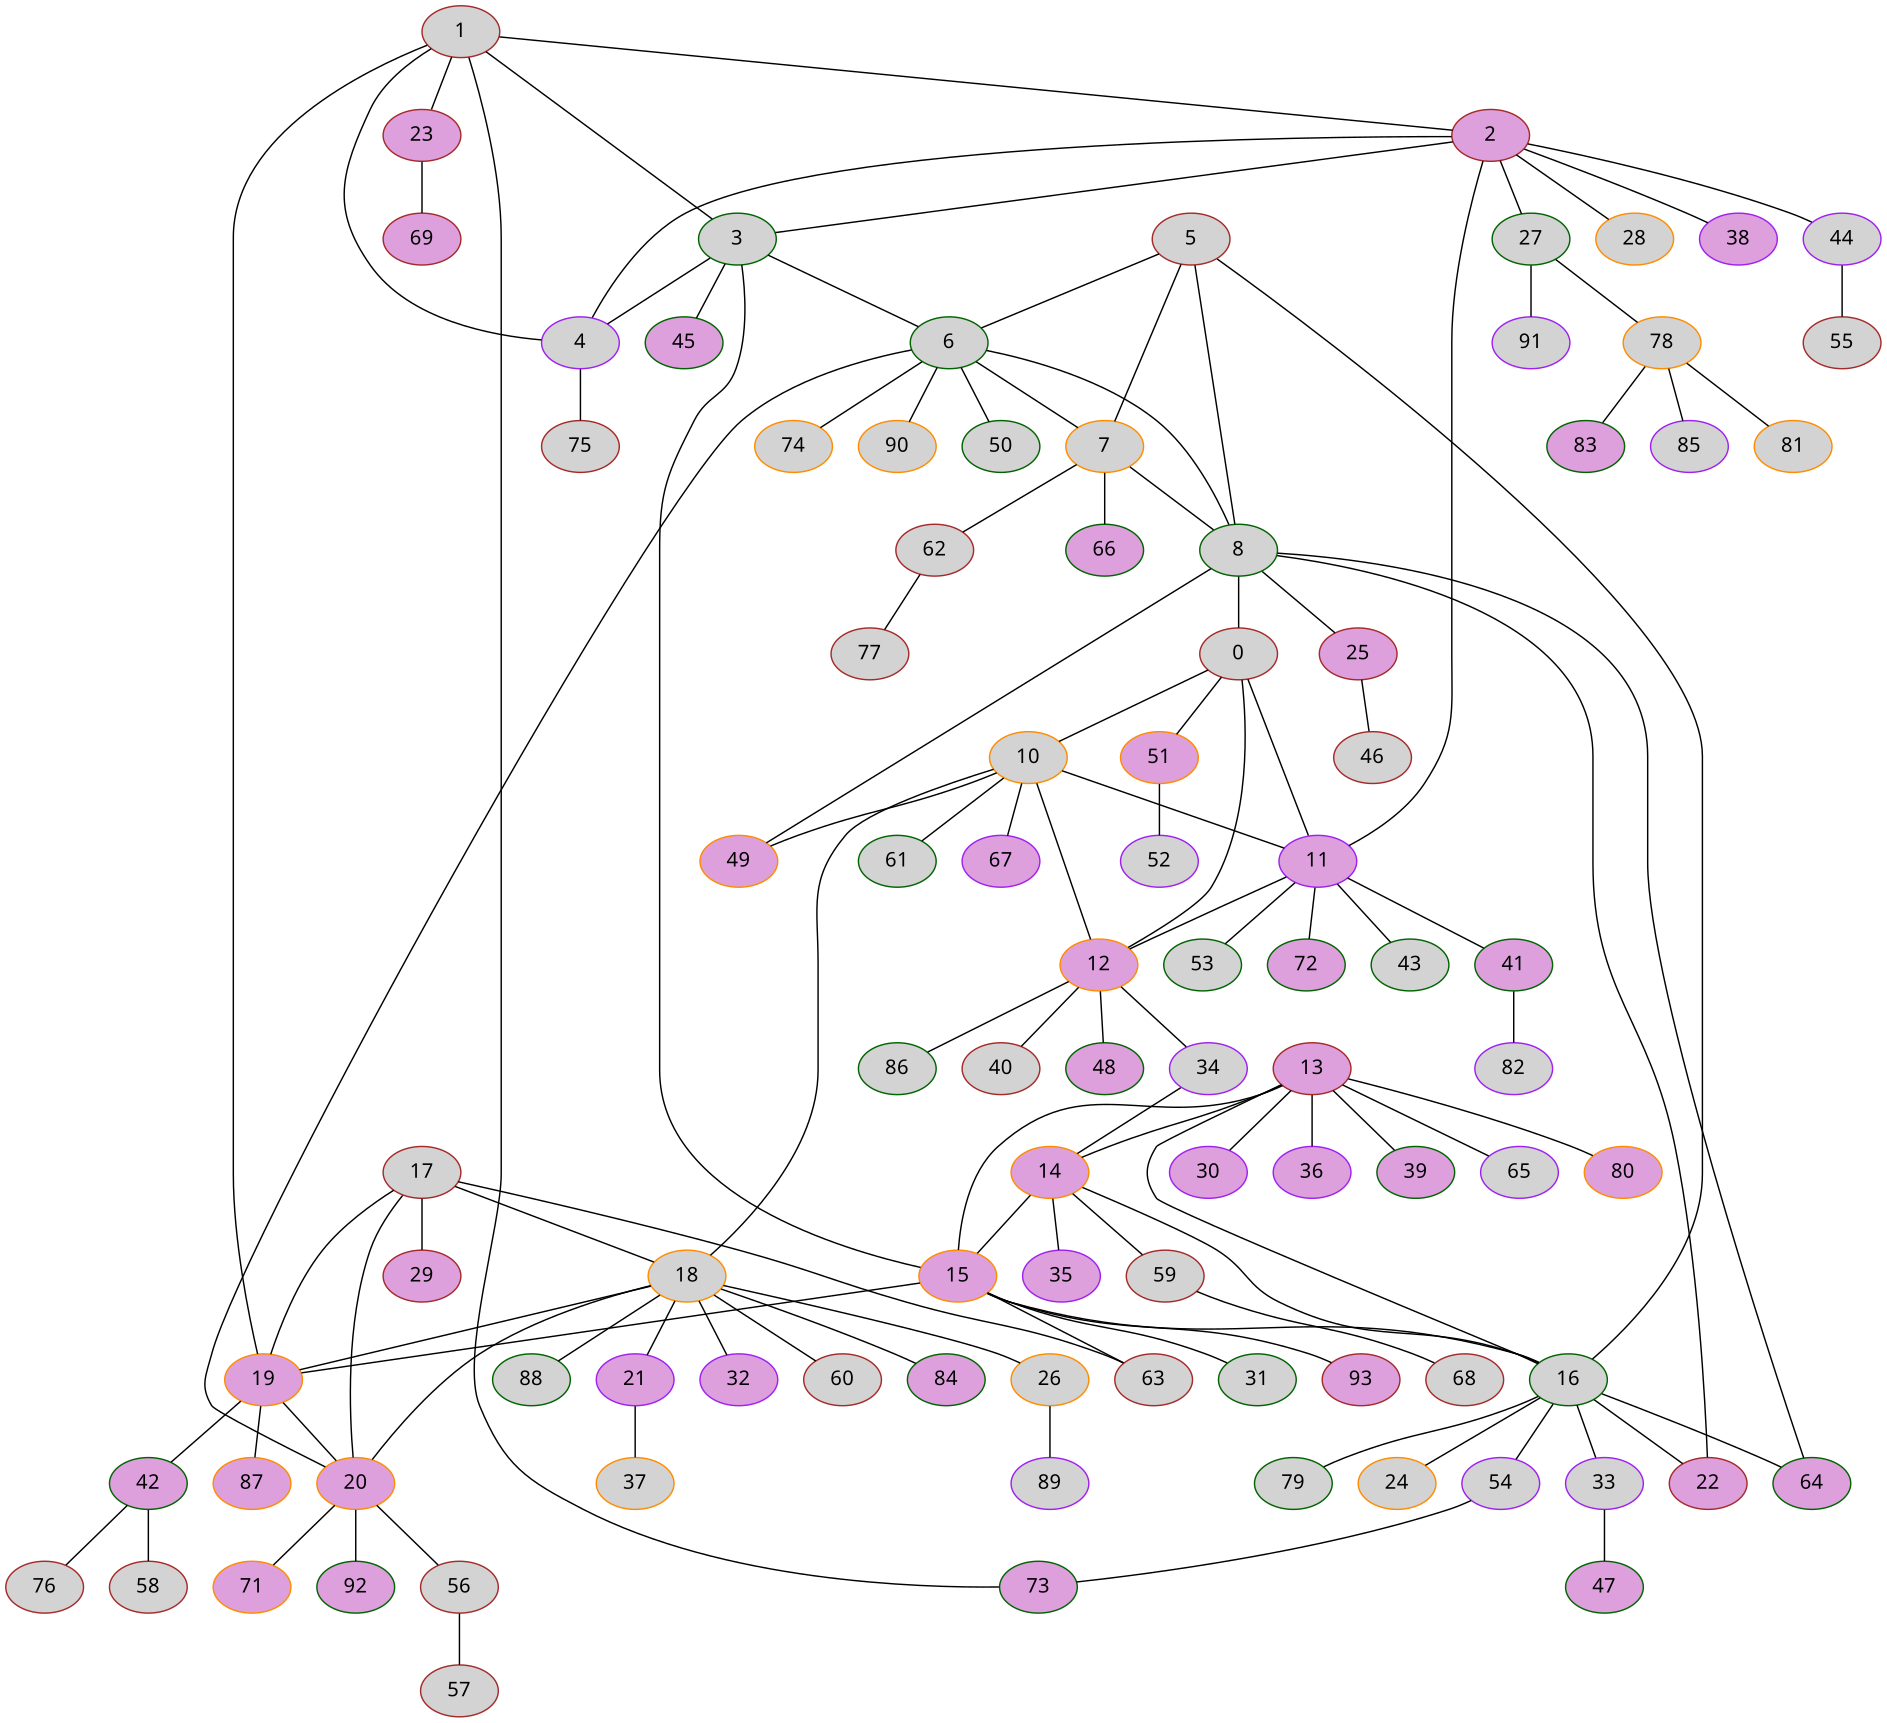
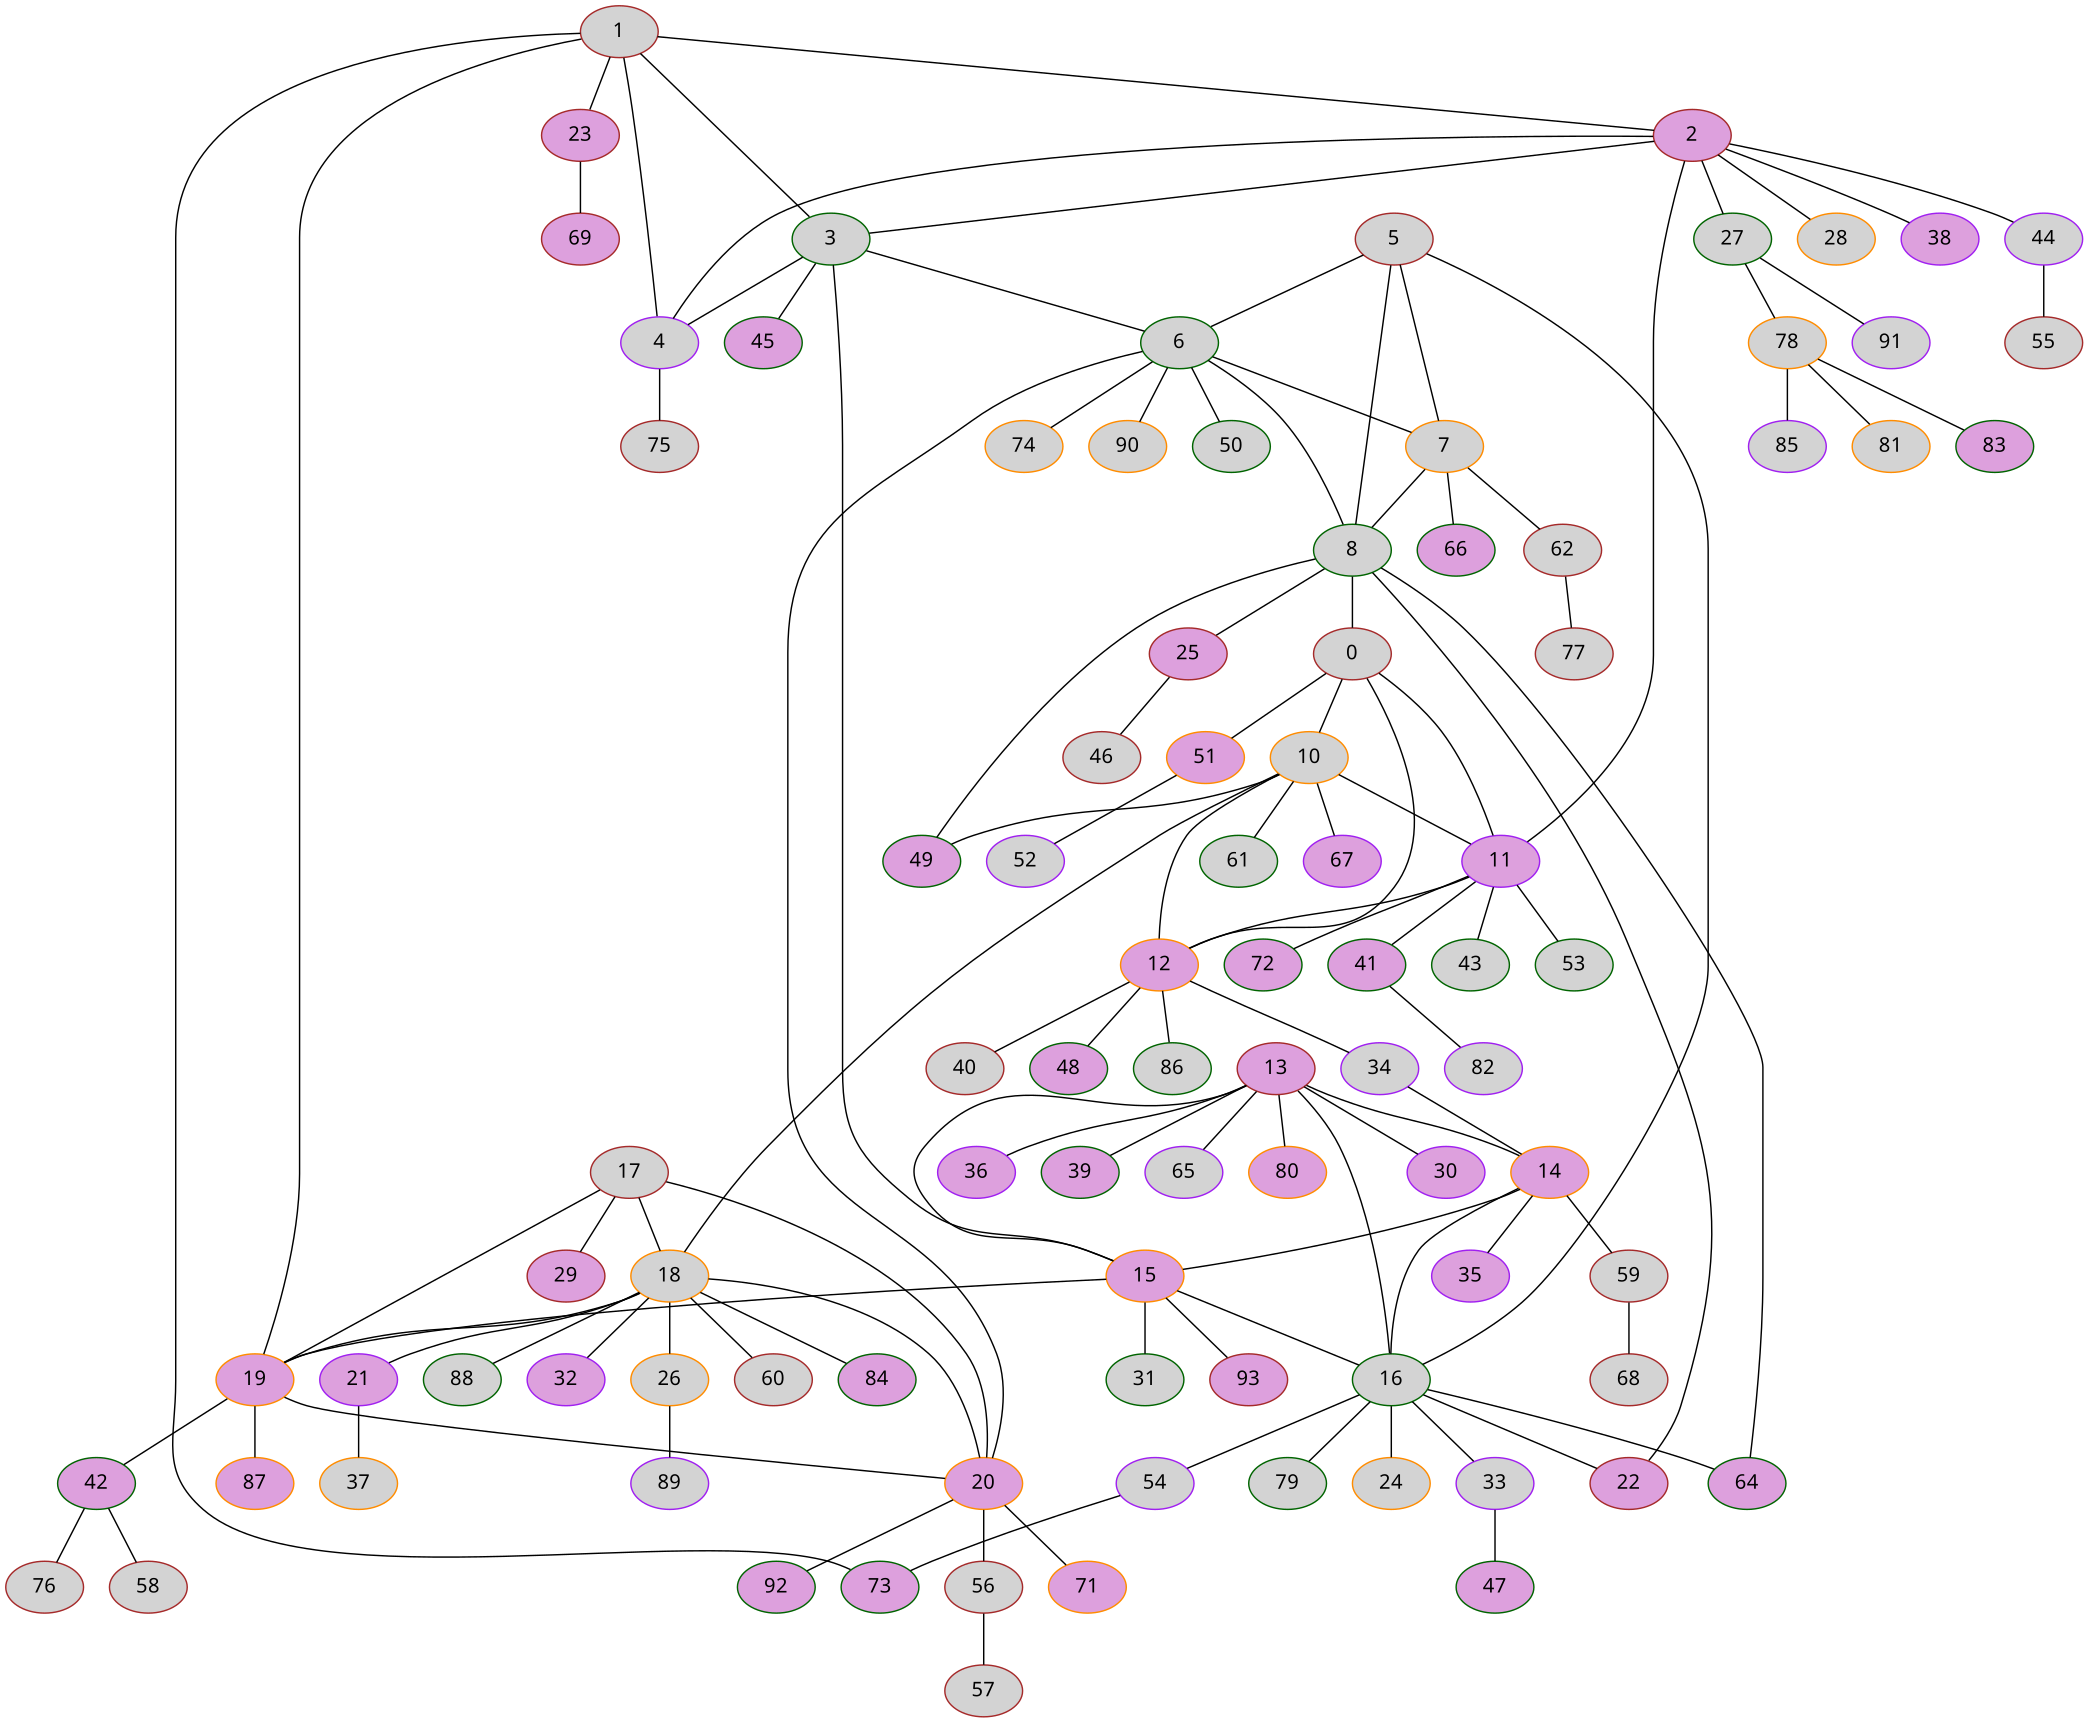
(739, 861) -> (922, 861)
(1154, 1380) -> none
